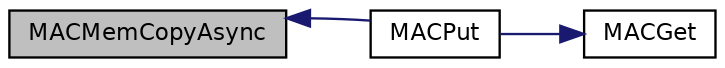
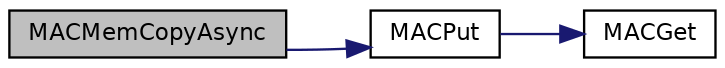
(340, 19) -> (316, 50)
